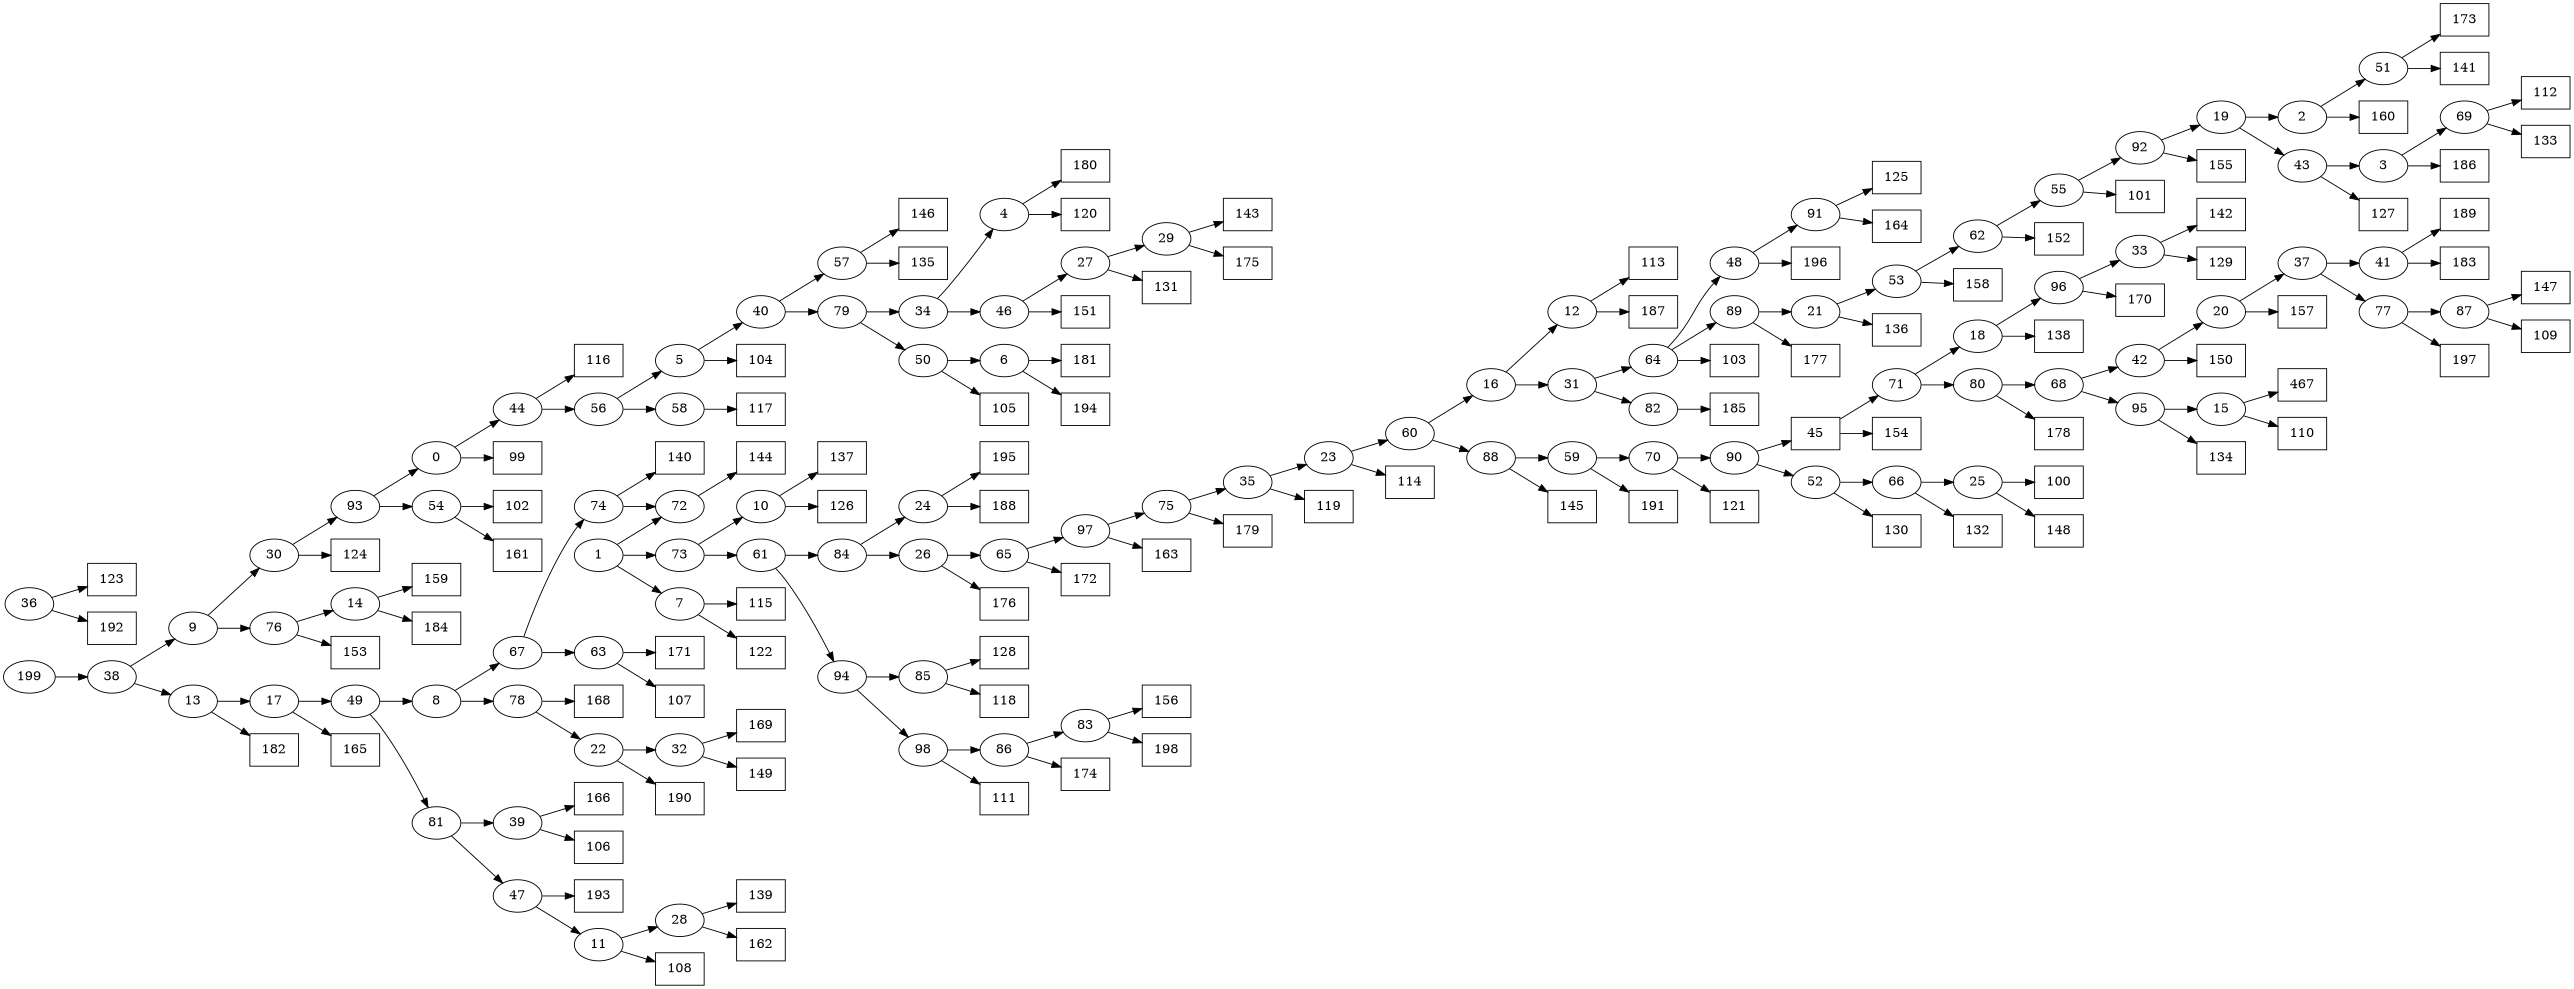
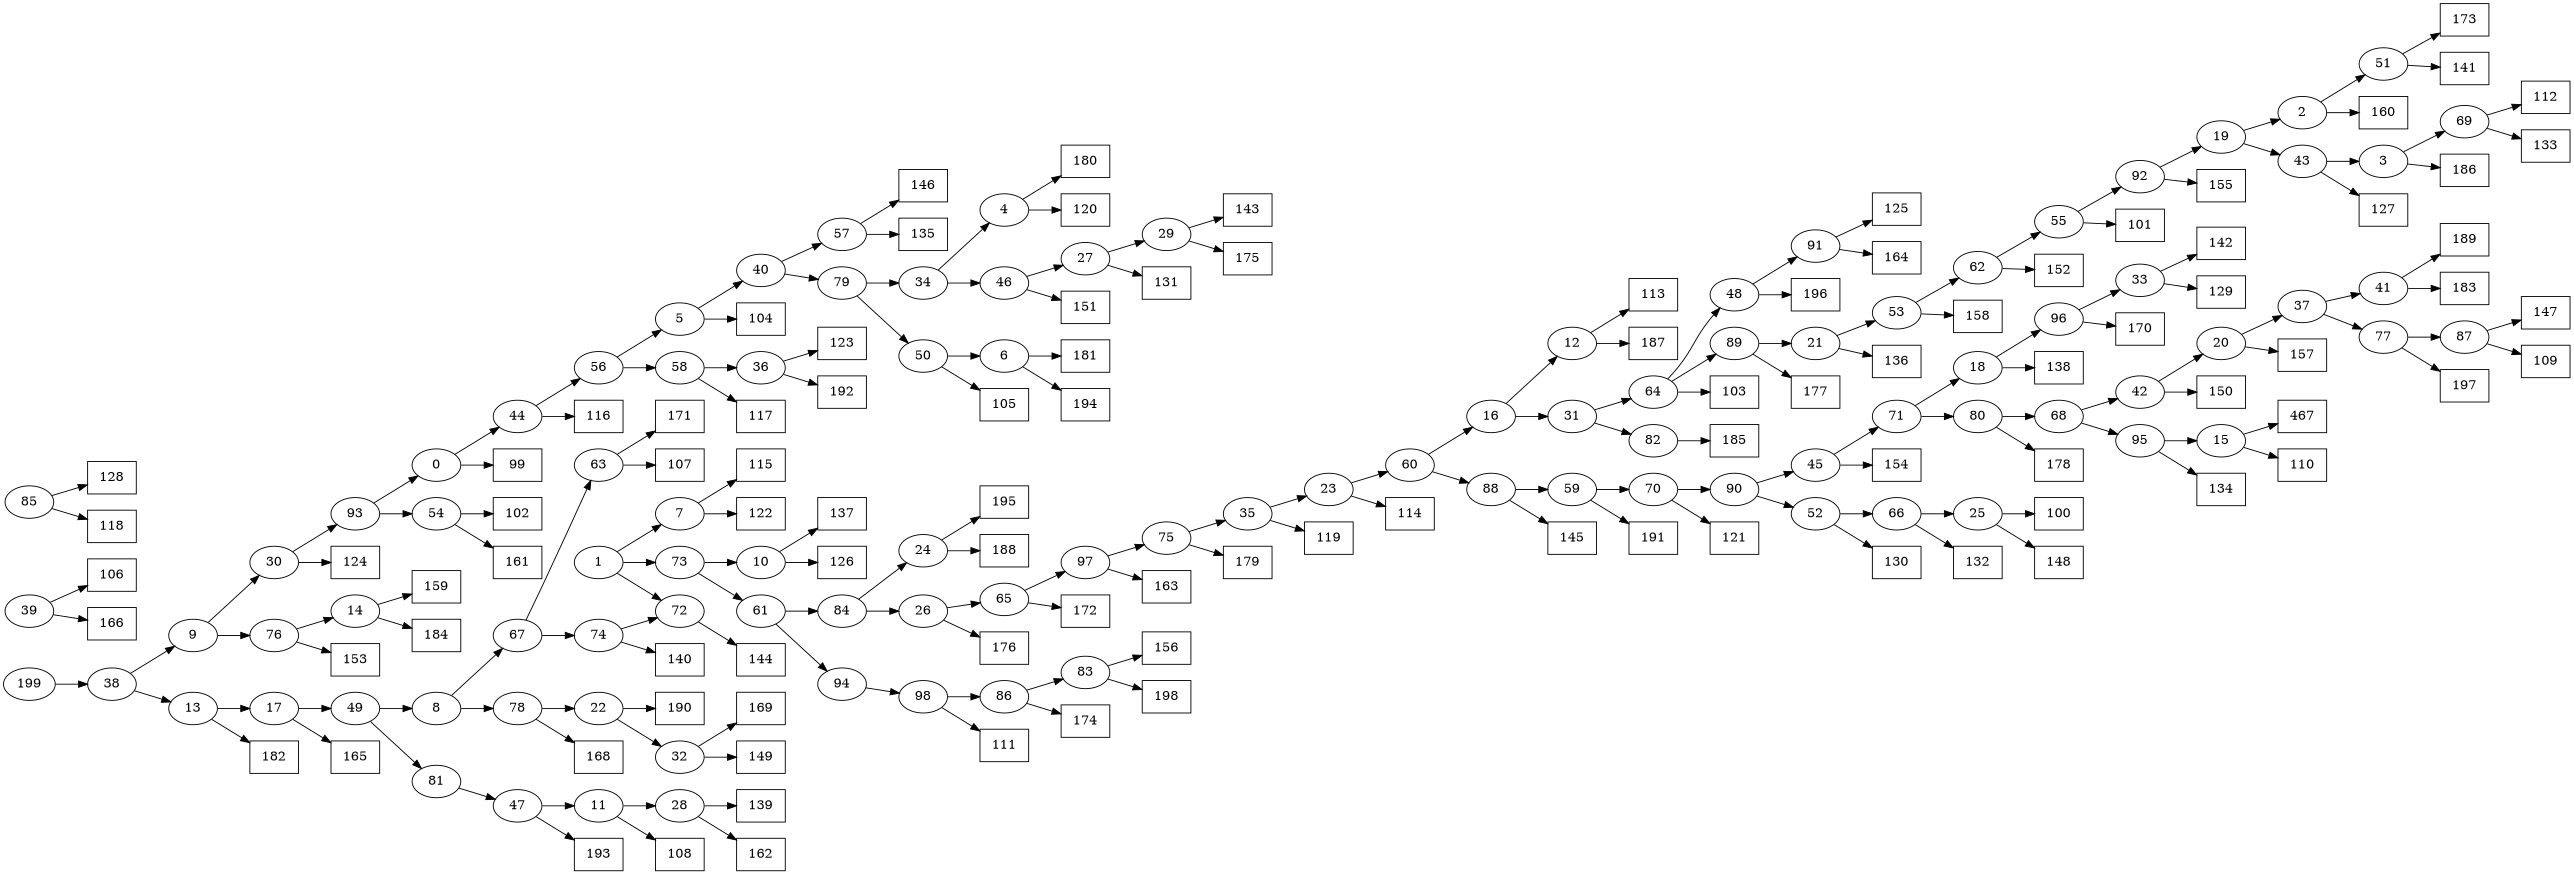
none -> (716, 368)
(1816, 434) -> (1816, 465)
(878, 677) -> none
(473, 823) -> none
